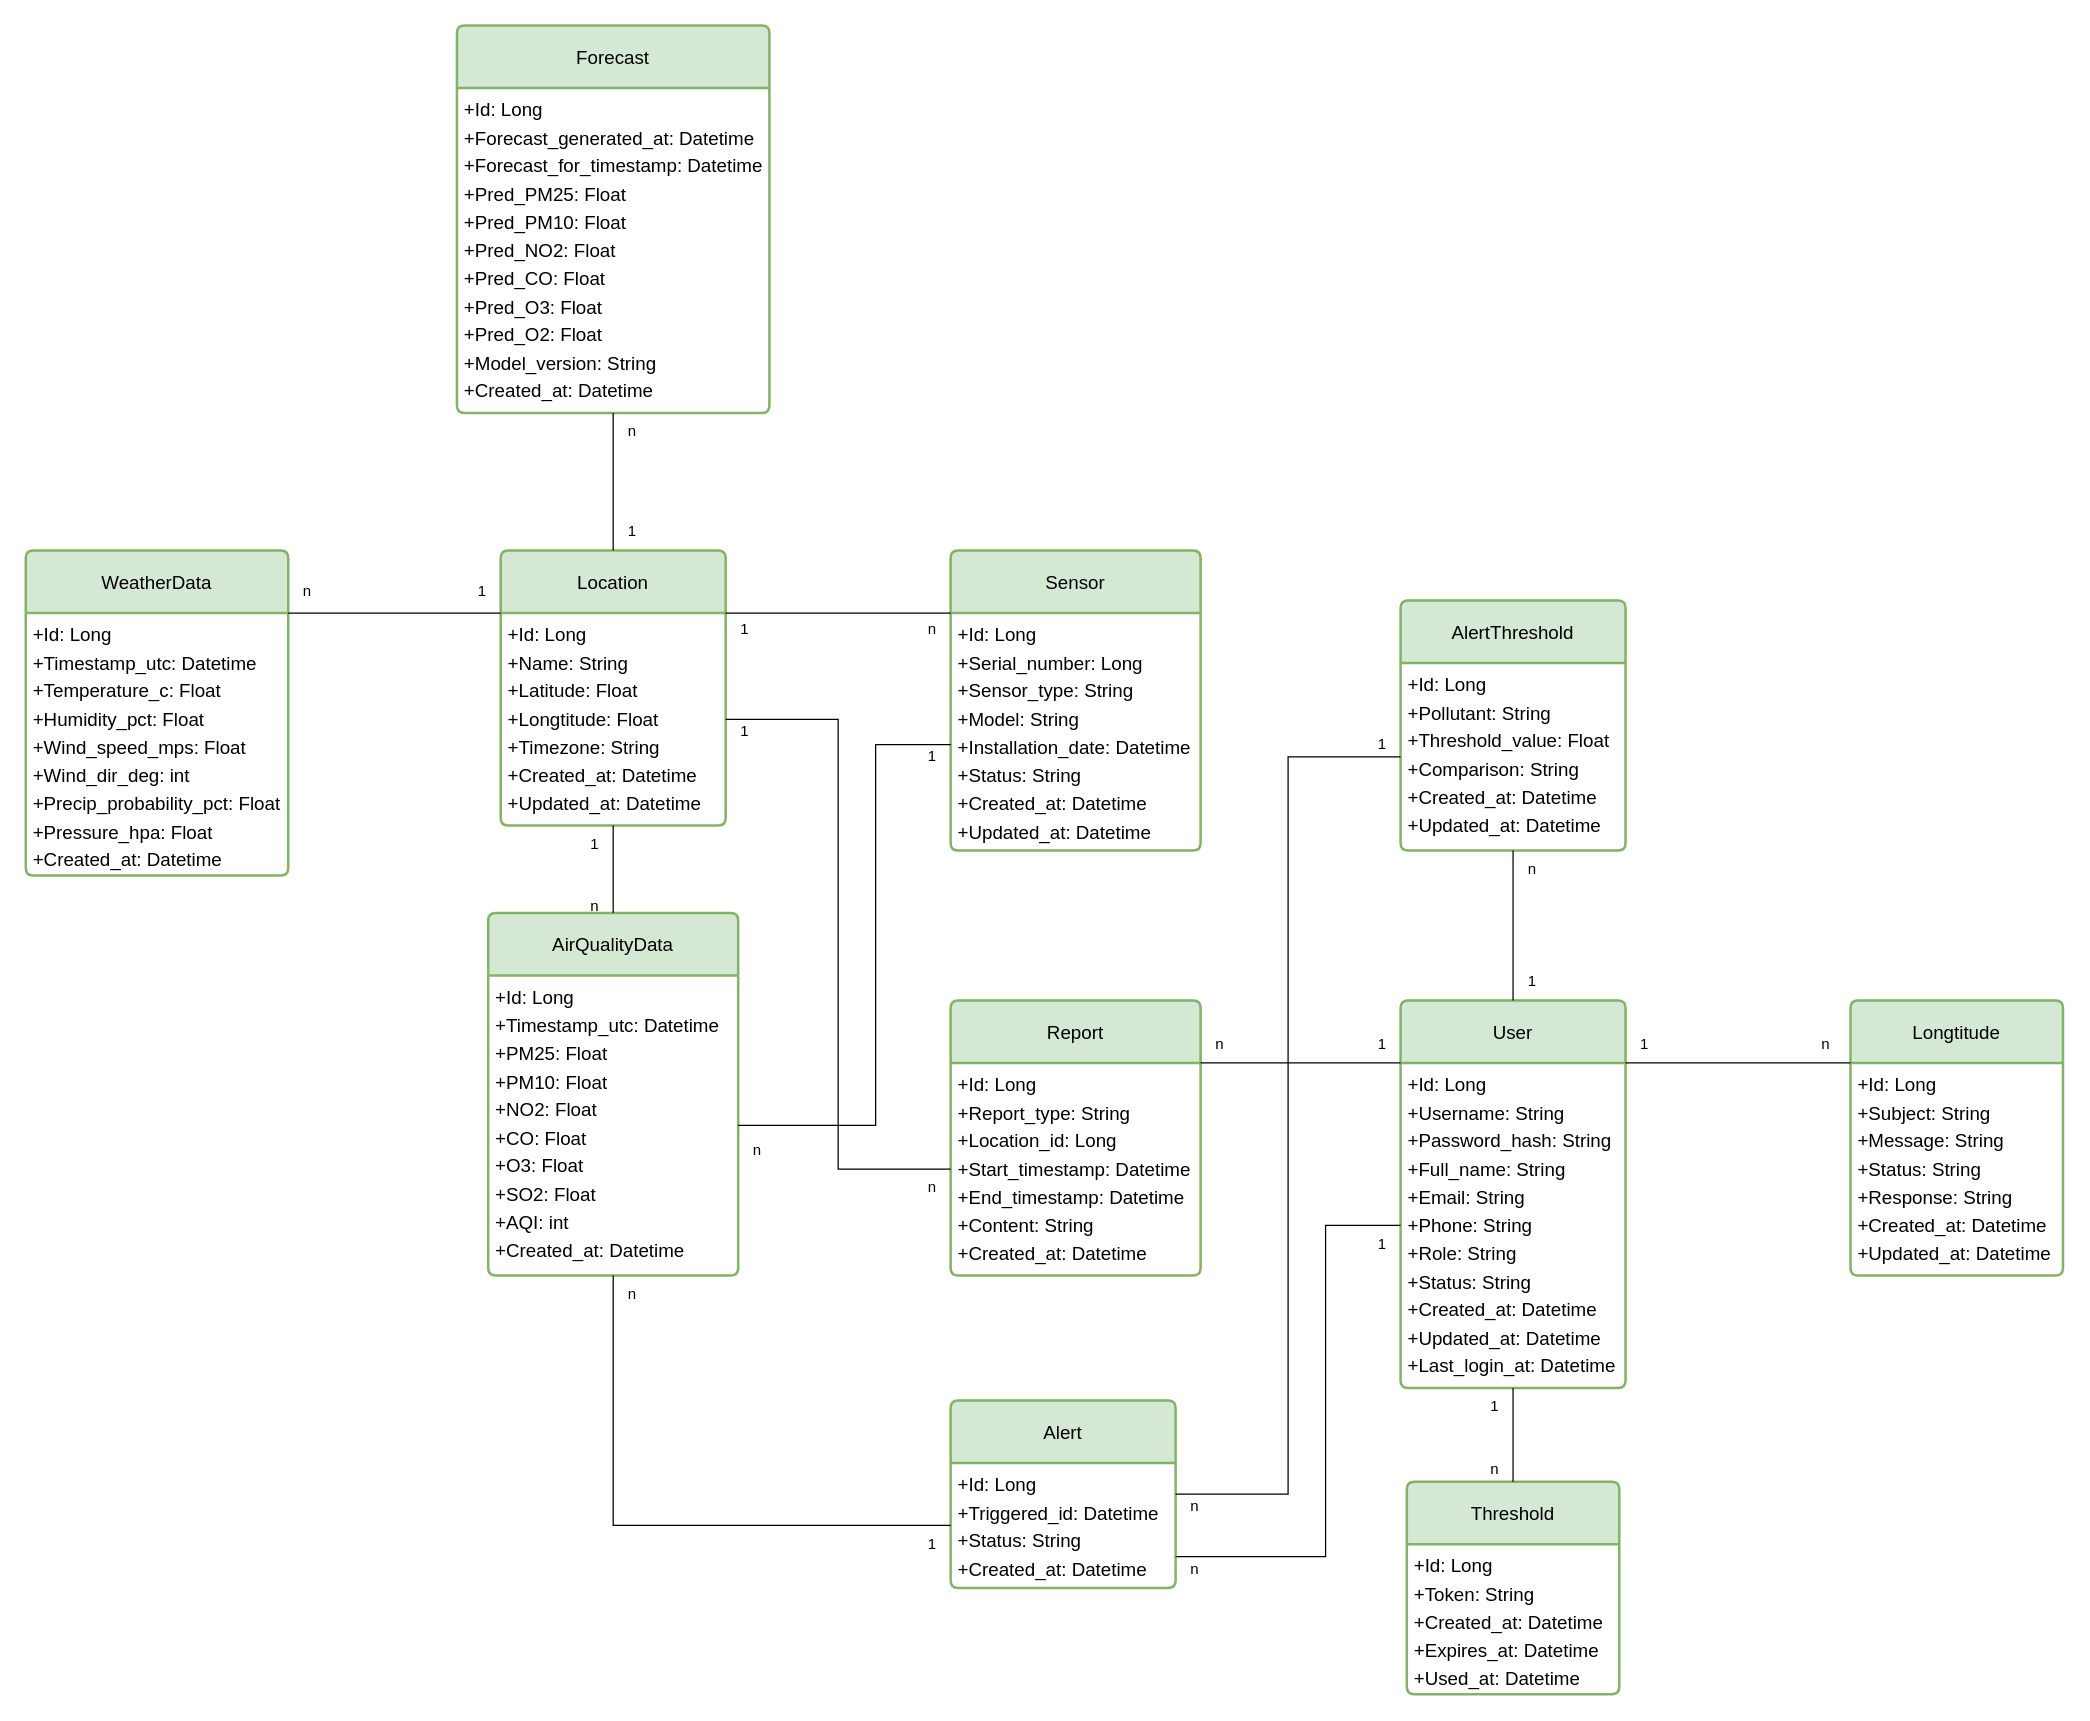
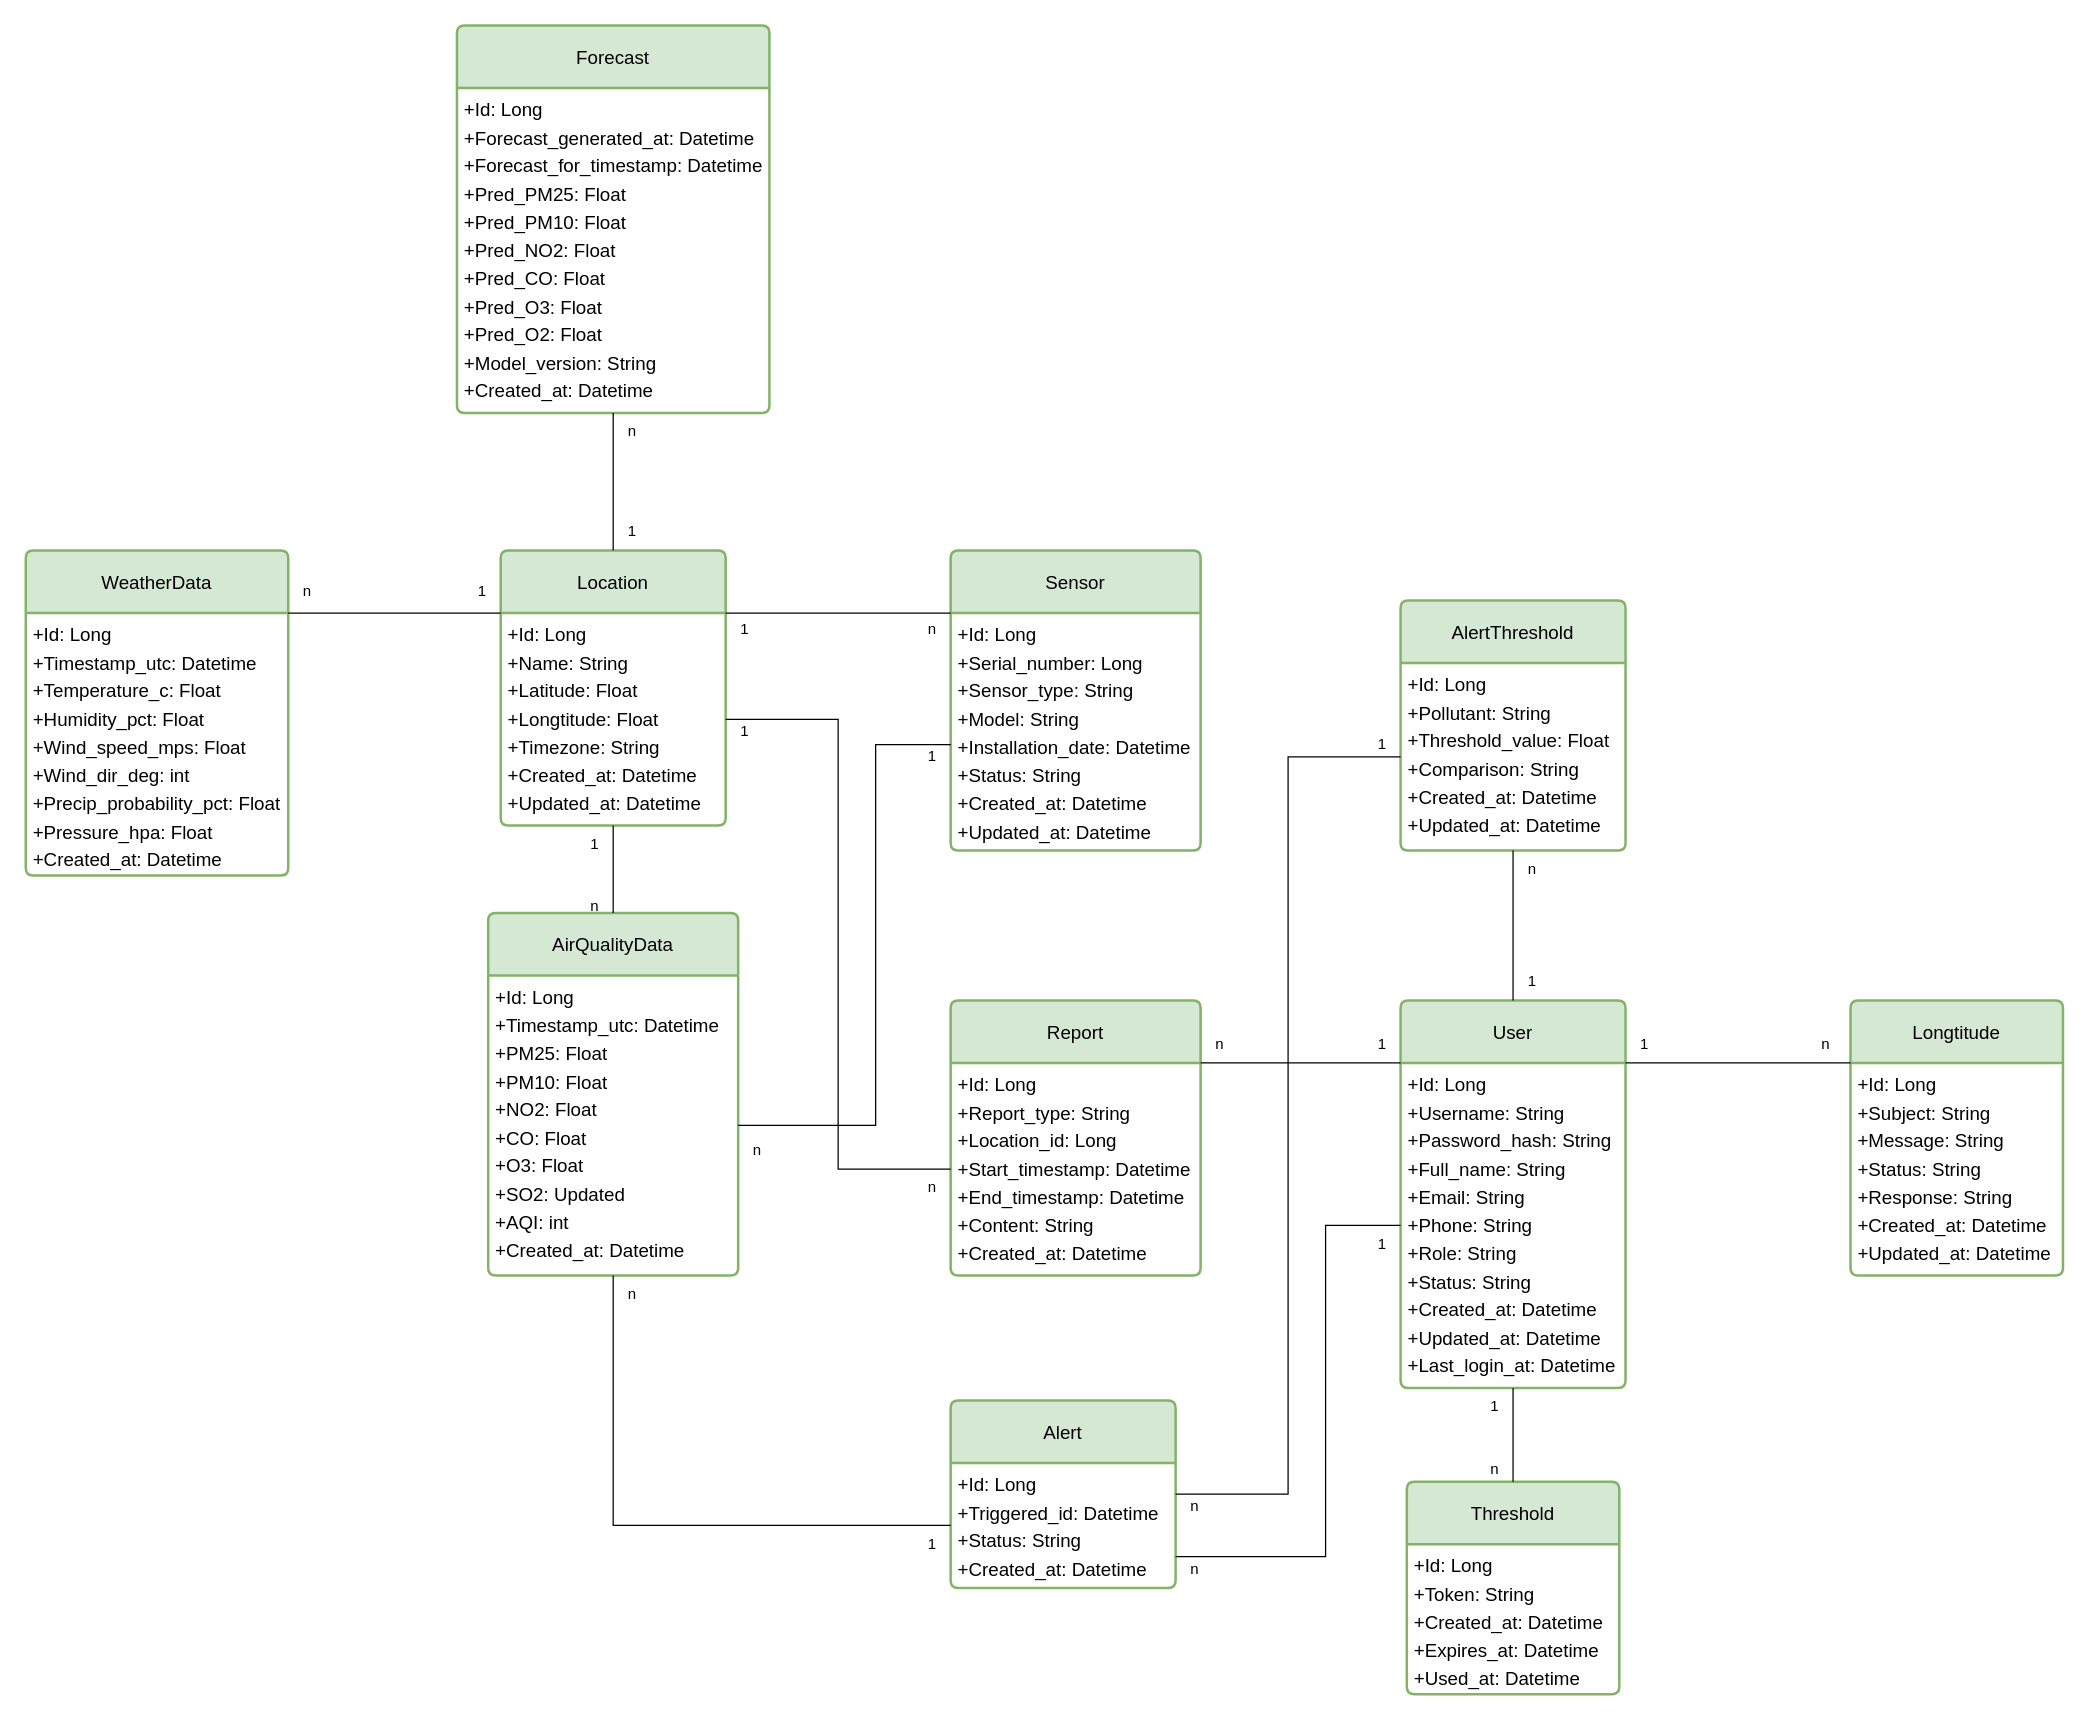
(612, 1097) -> (612, 1097)
